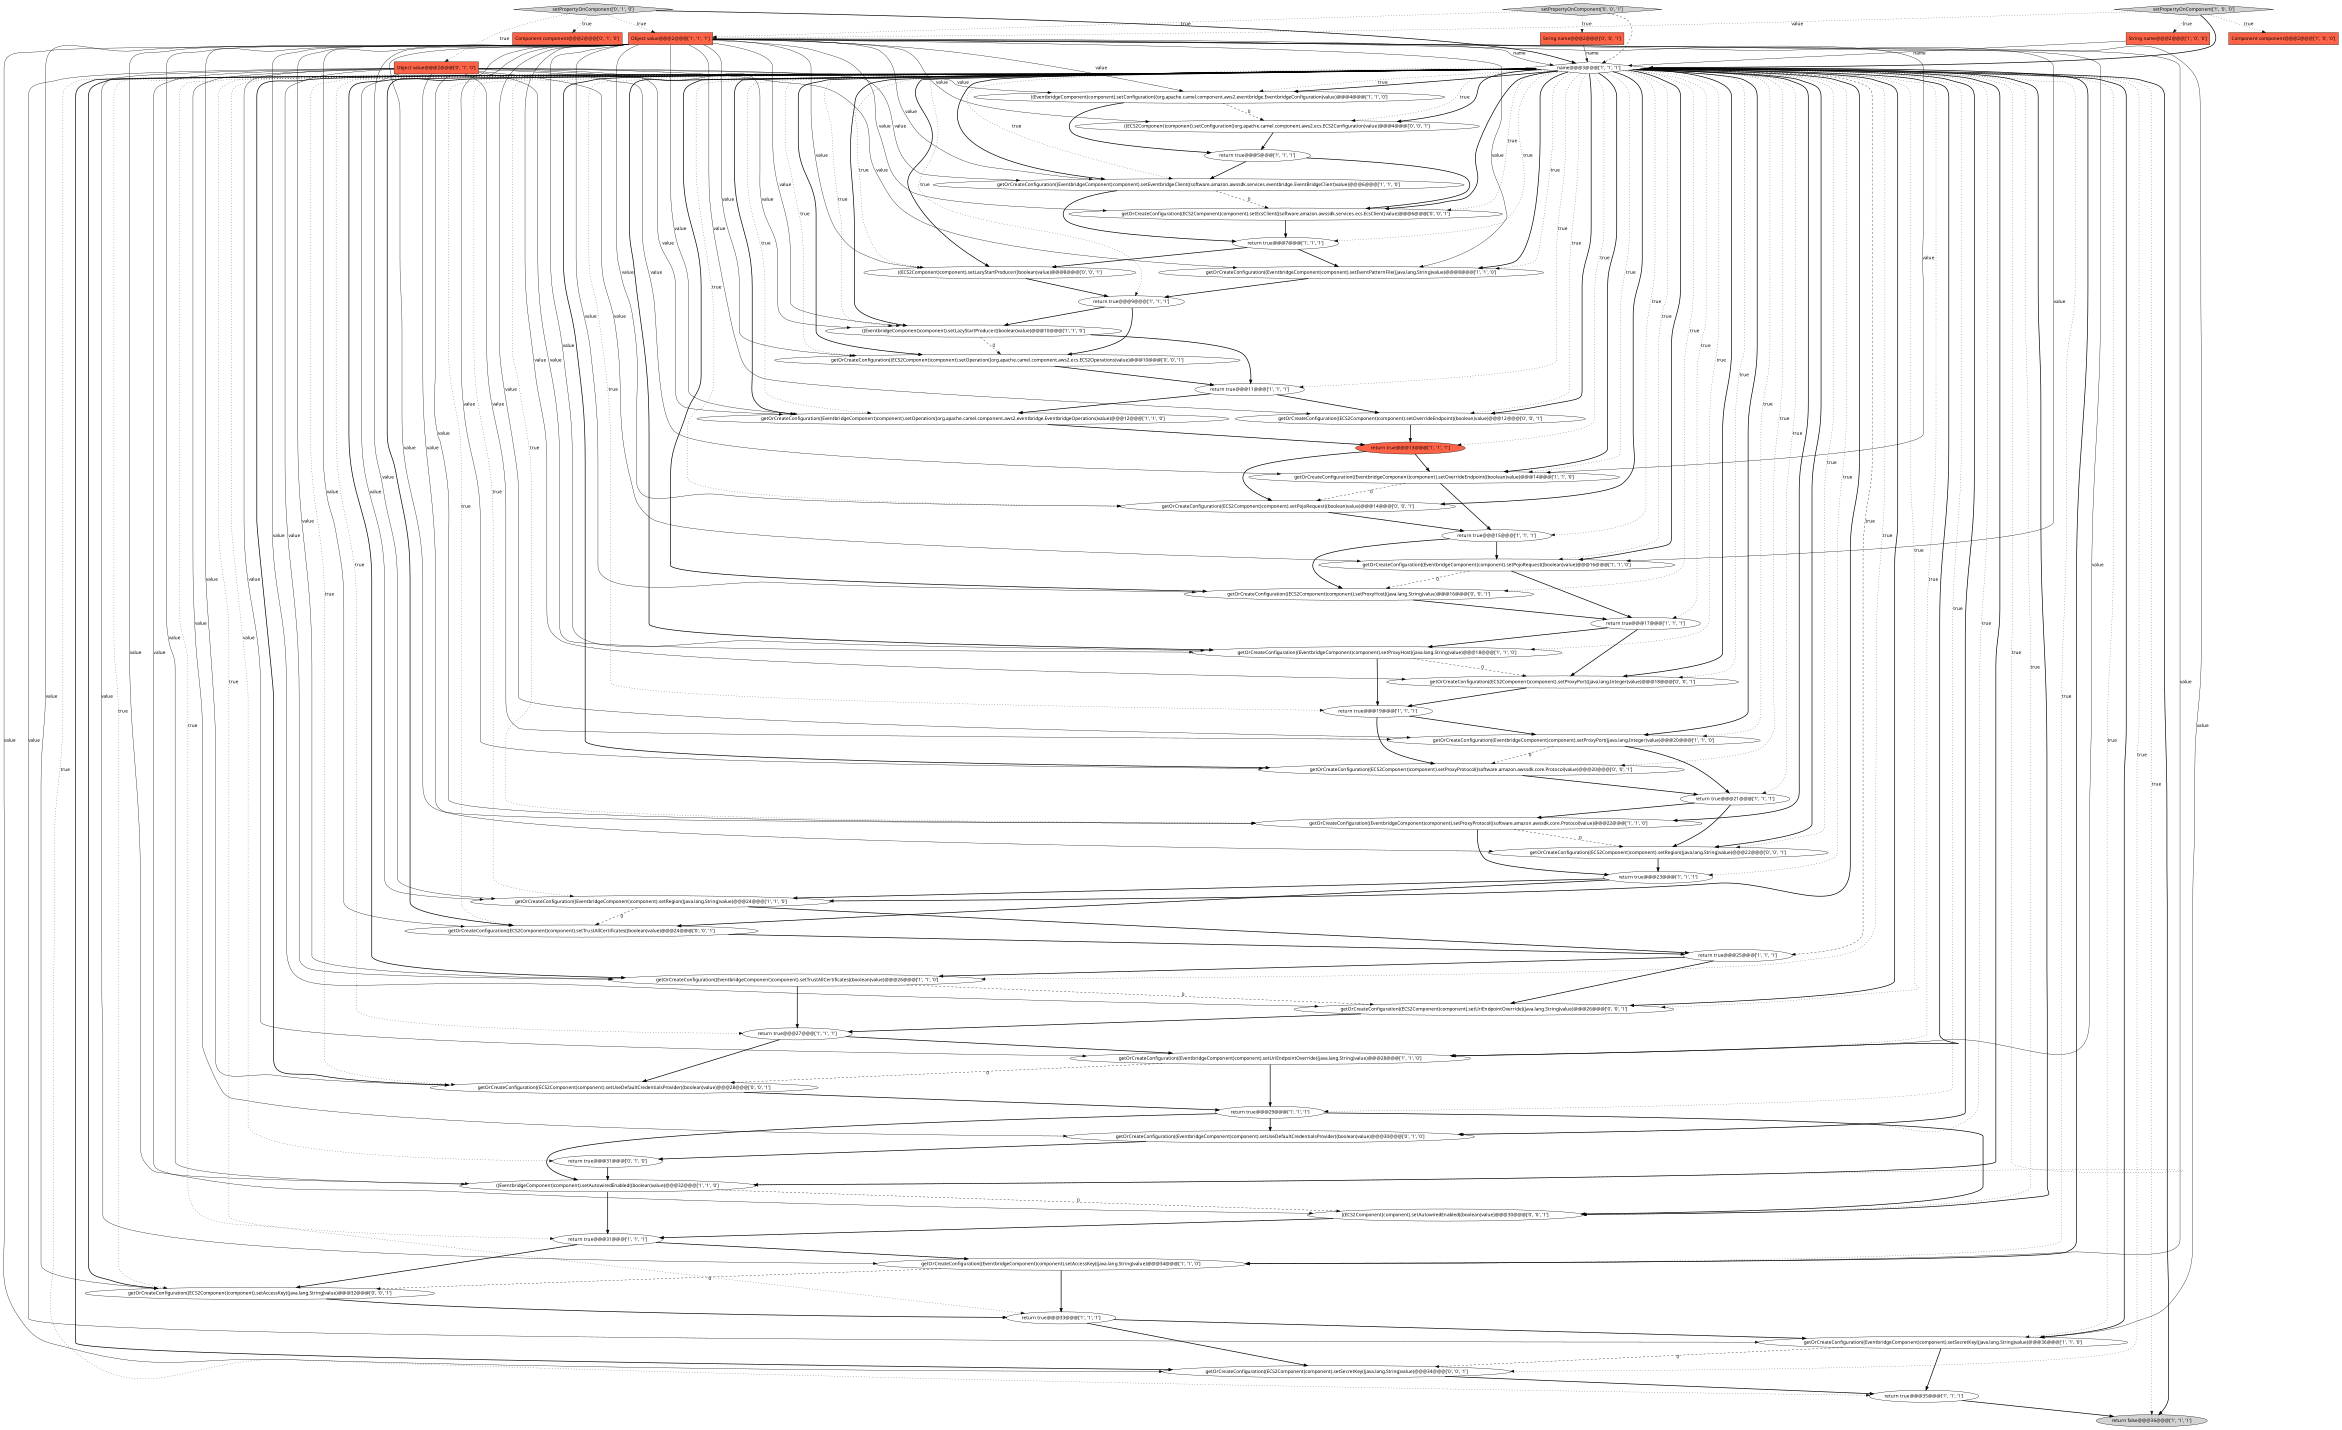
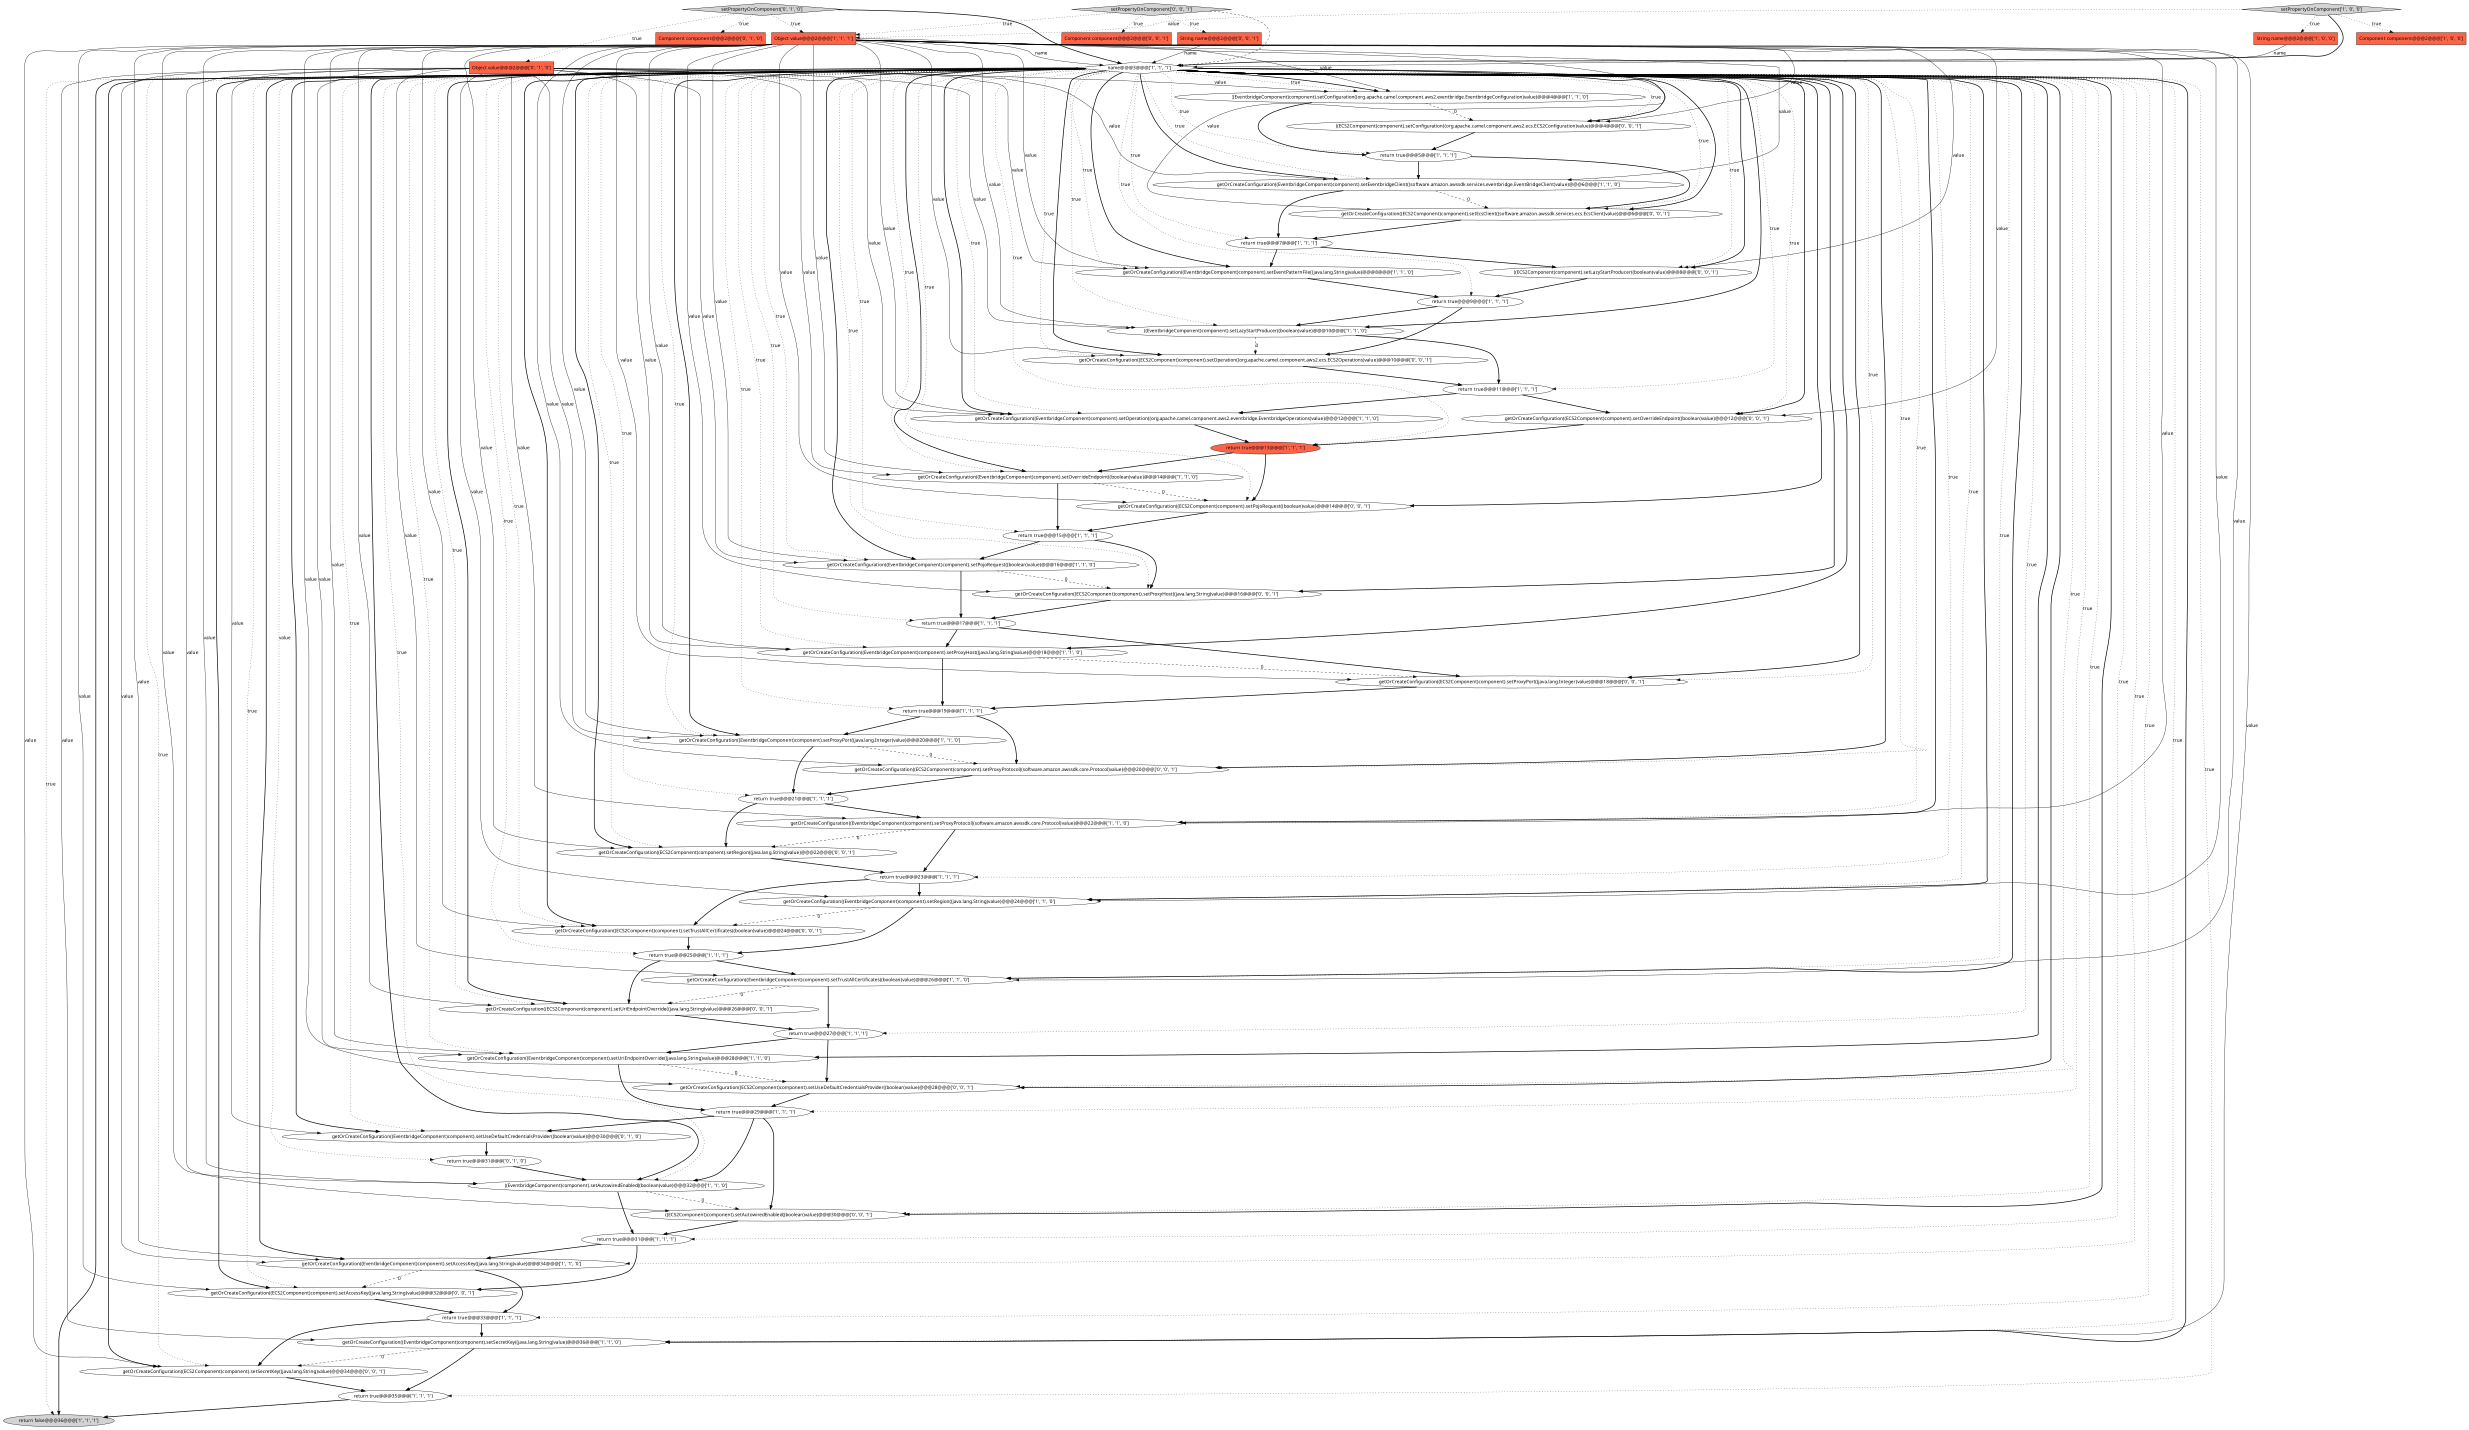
none -> (1117, 39)
none -> (1245, 139)
(1872, 432) -> (486, 283)
